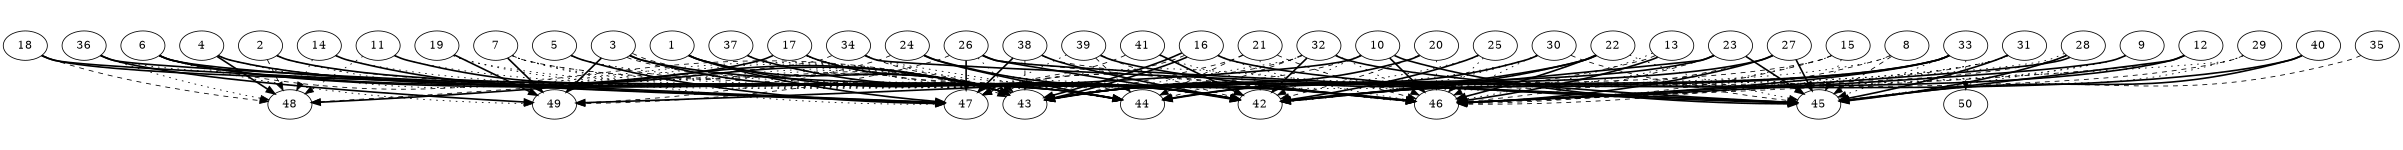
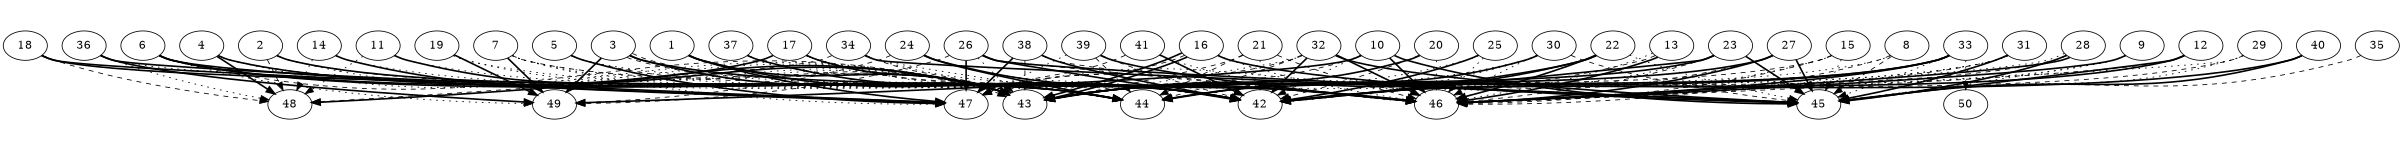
(1374, 73) -> (1374, 73)
